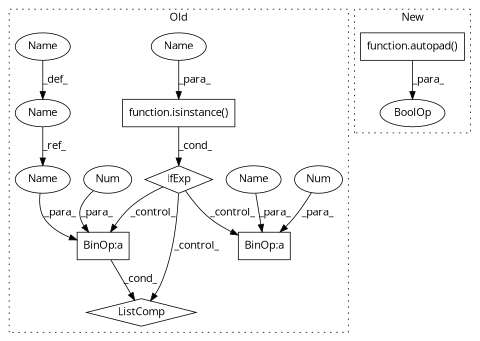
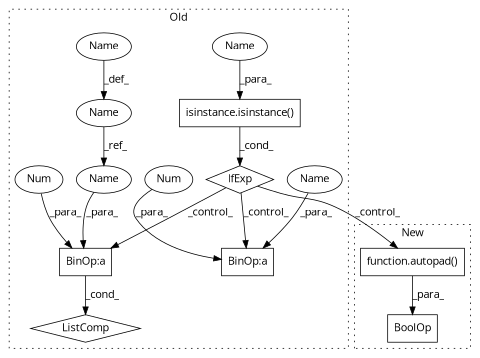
(179, 113) -> (240, 113)
(412, 113) -> (412, 328)
(172, 245) -> (329, 204)
